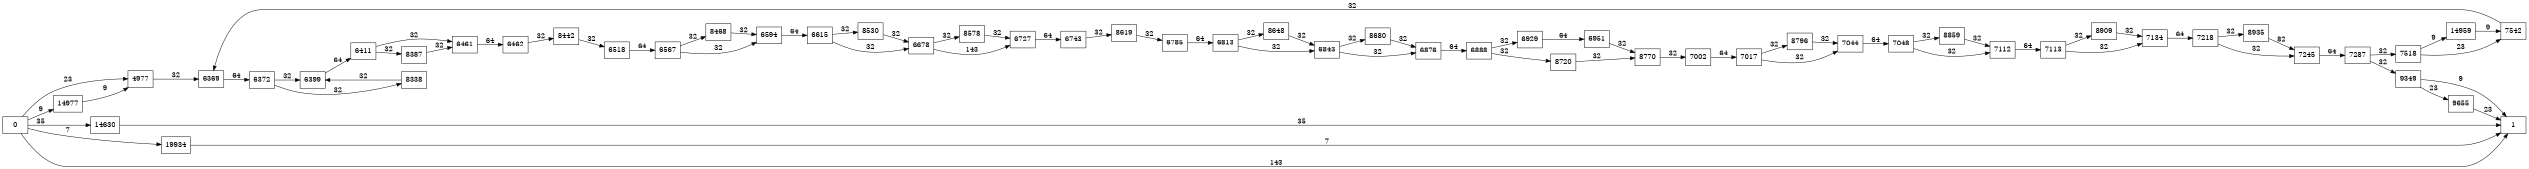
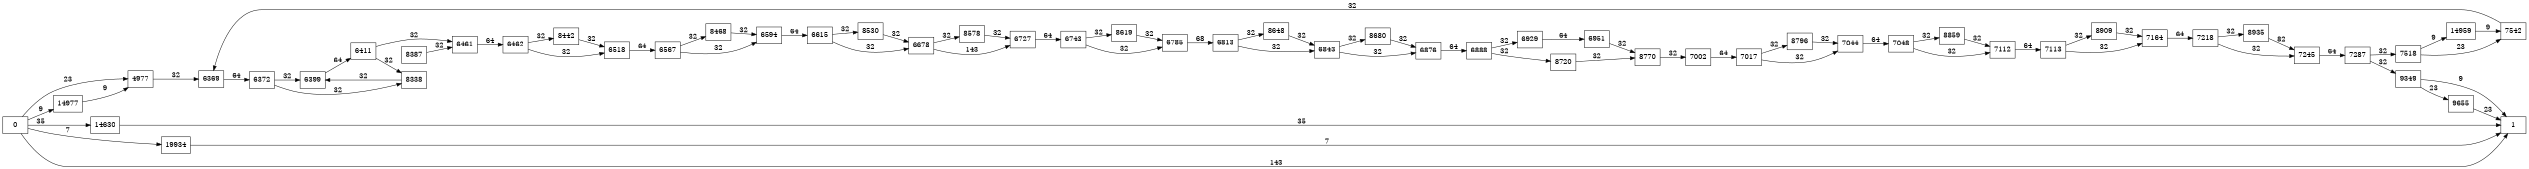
(2155, 38) -> (2155, 38)
(1200, 39) -> (1200, 39)
(386, 53) -> (387, 64)
none -> (1121, 53)
none -> (564, 57)
